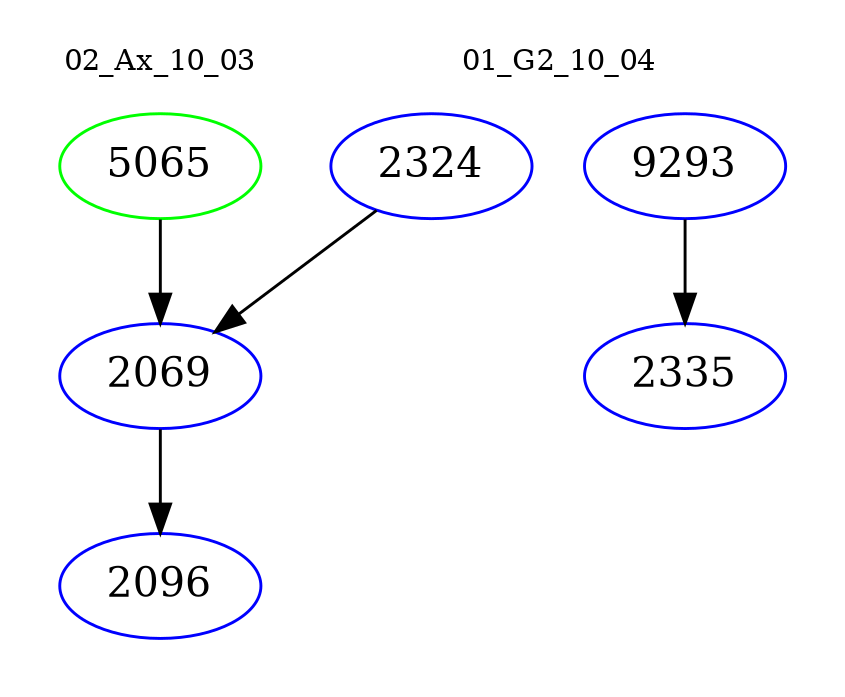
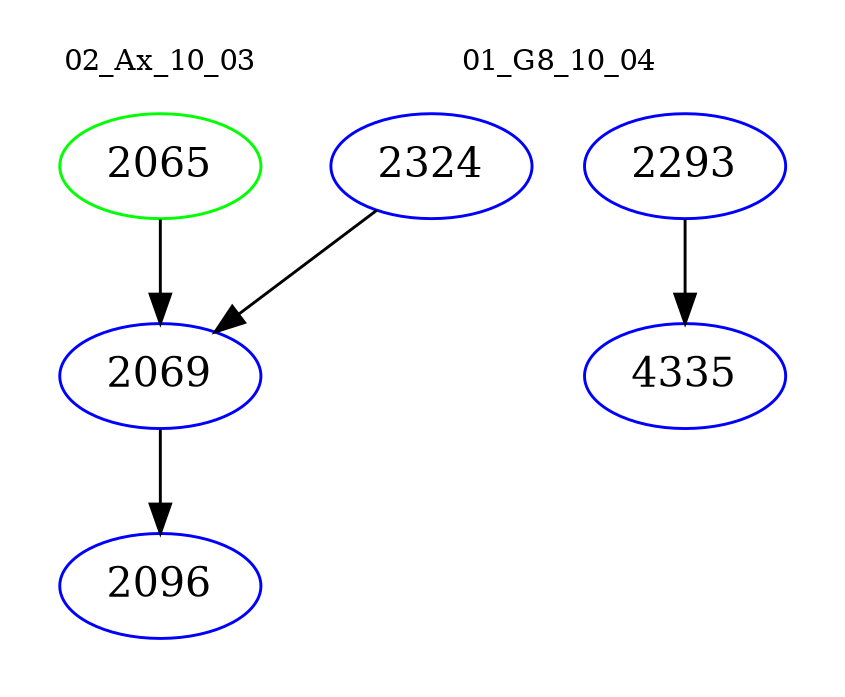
(560, 63) -> (560, 63)
(160, 166) -> (160, 166)
(685, 166) -> (685, 166)
(685, 376) -> (685, 376)
